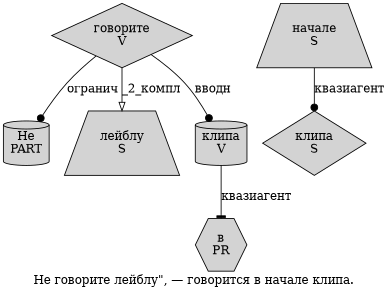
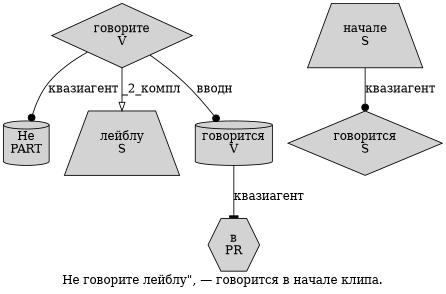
(93, 89) -> (83, 89)
(221, 143) -> (234, 143)
(314, 143) -> (365, 143)
